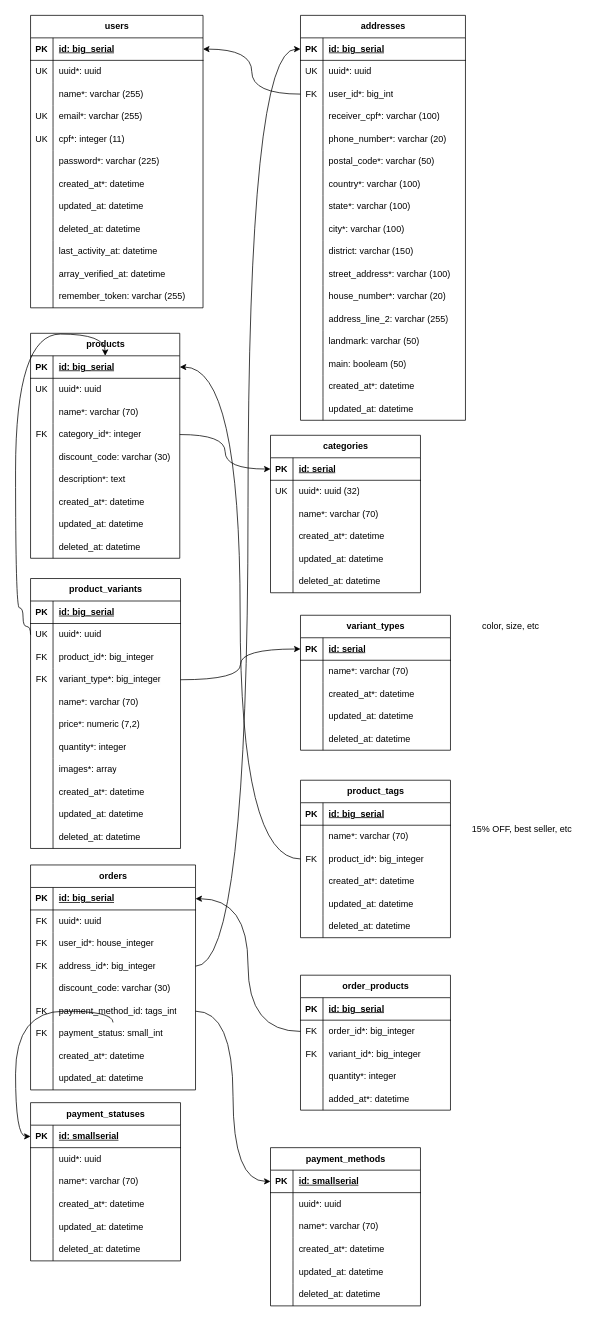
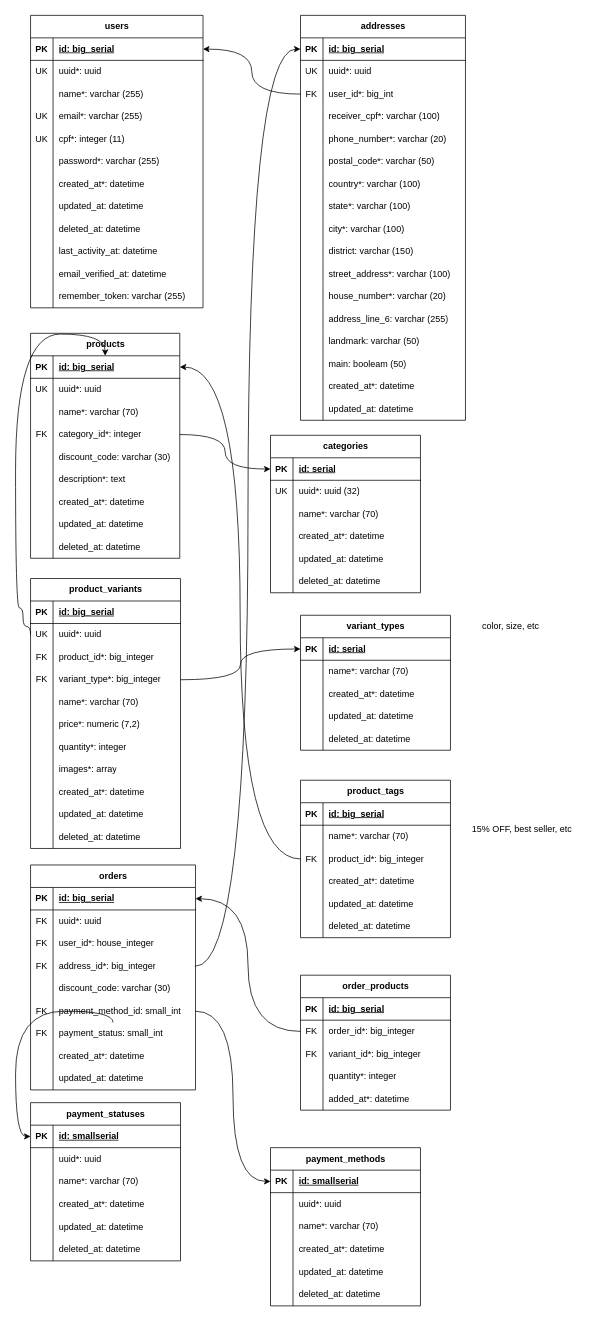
(117, 162) -> (117, 162)
(121, 274) -> (119, 274)
(396, 319) -> (396, 319)
(122, 1011) -> (122, 1011)
